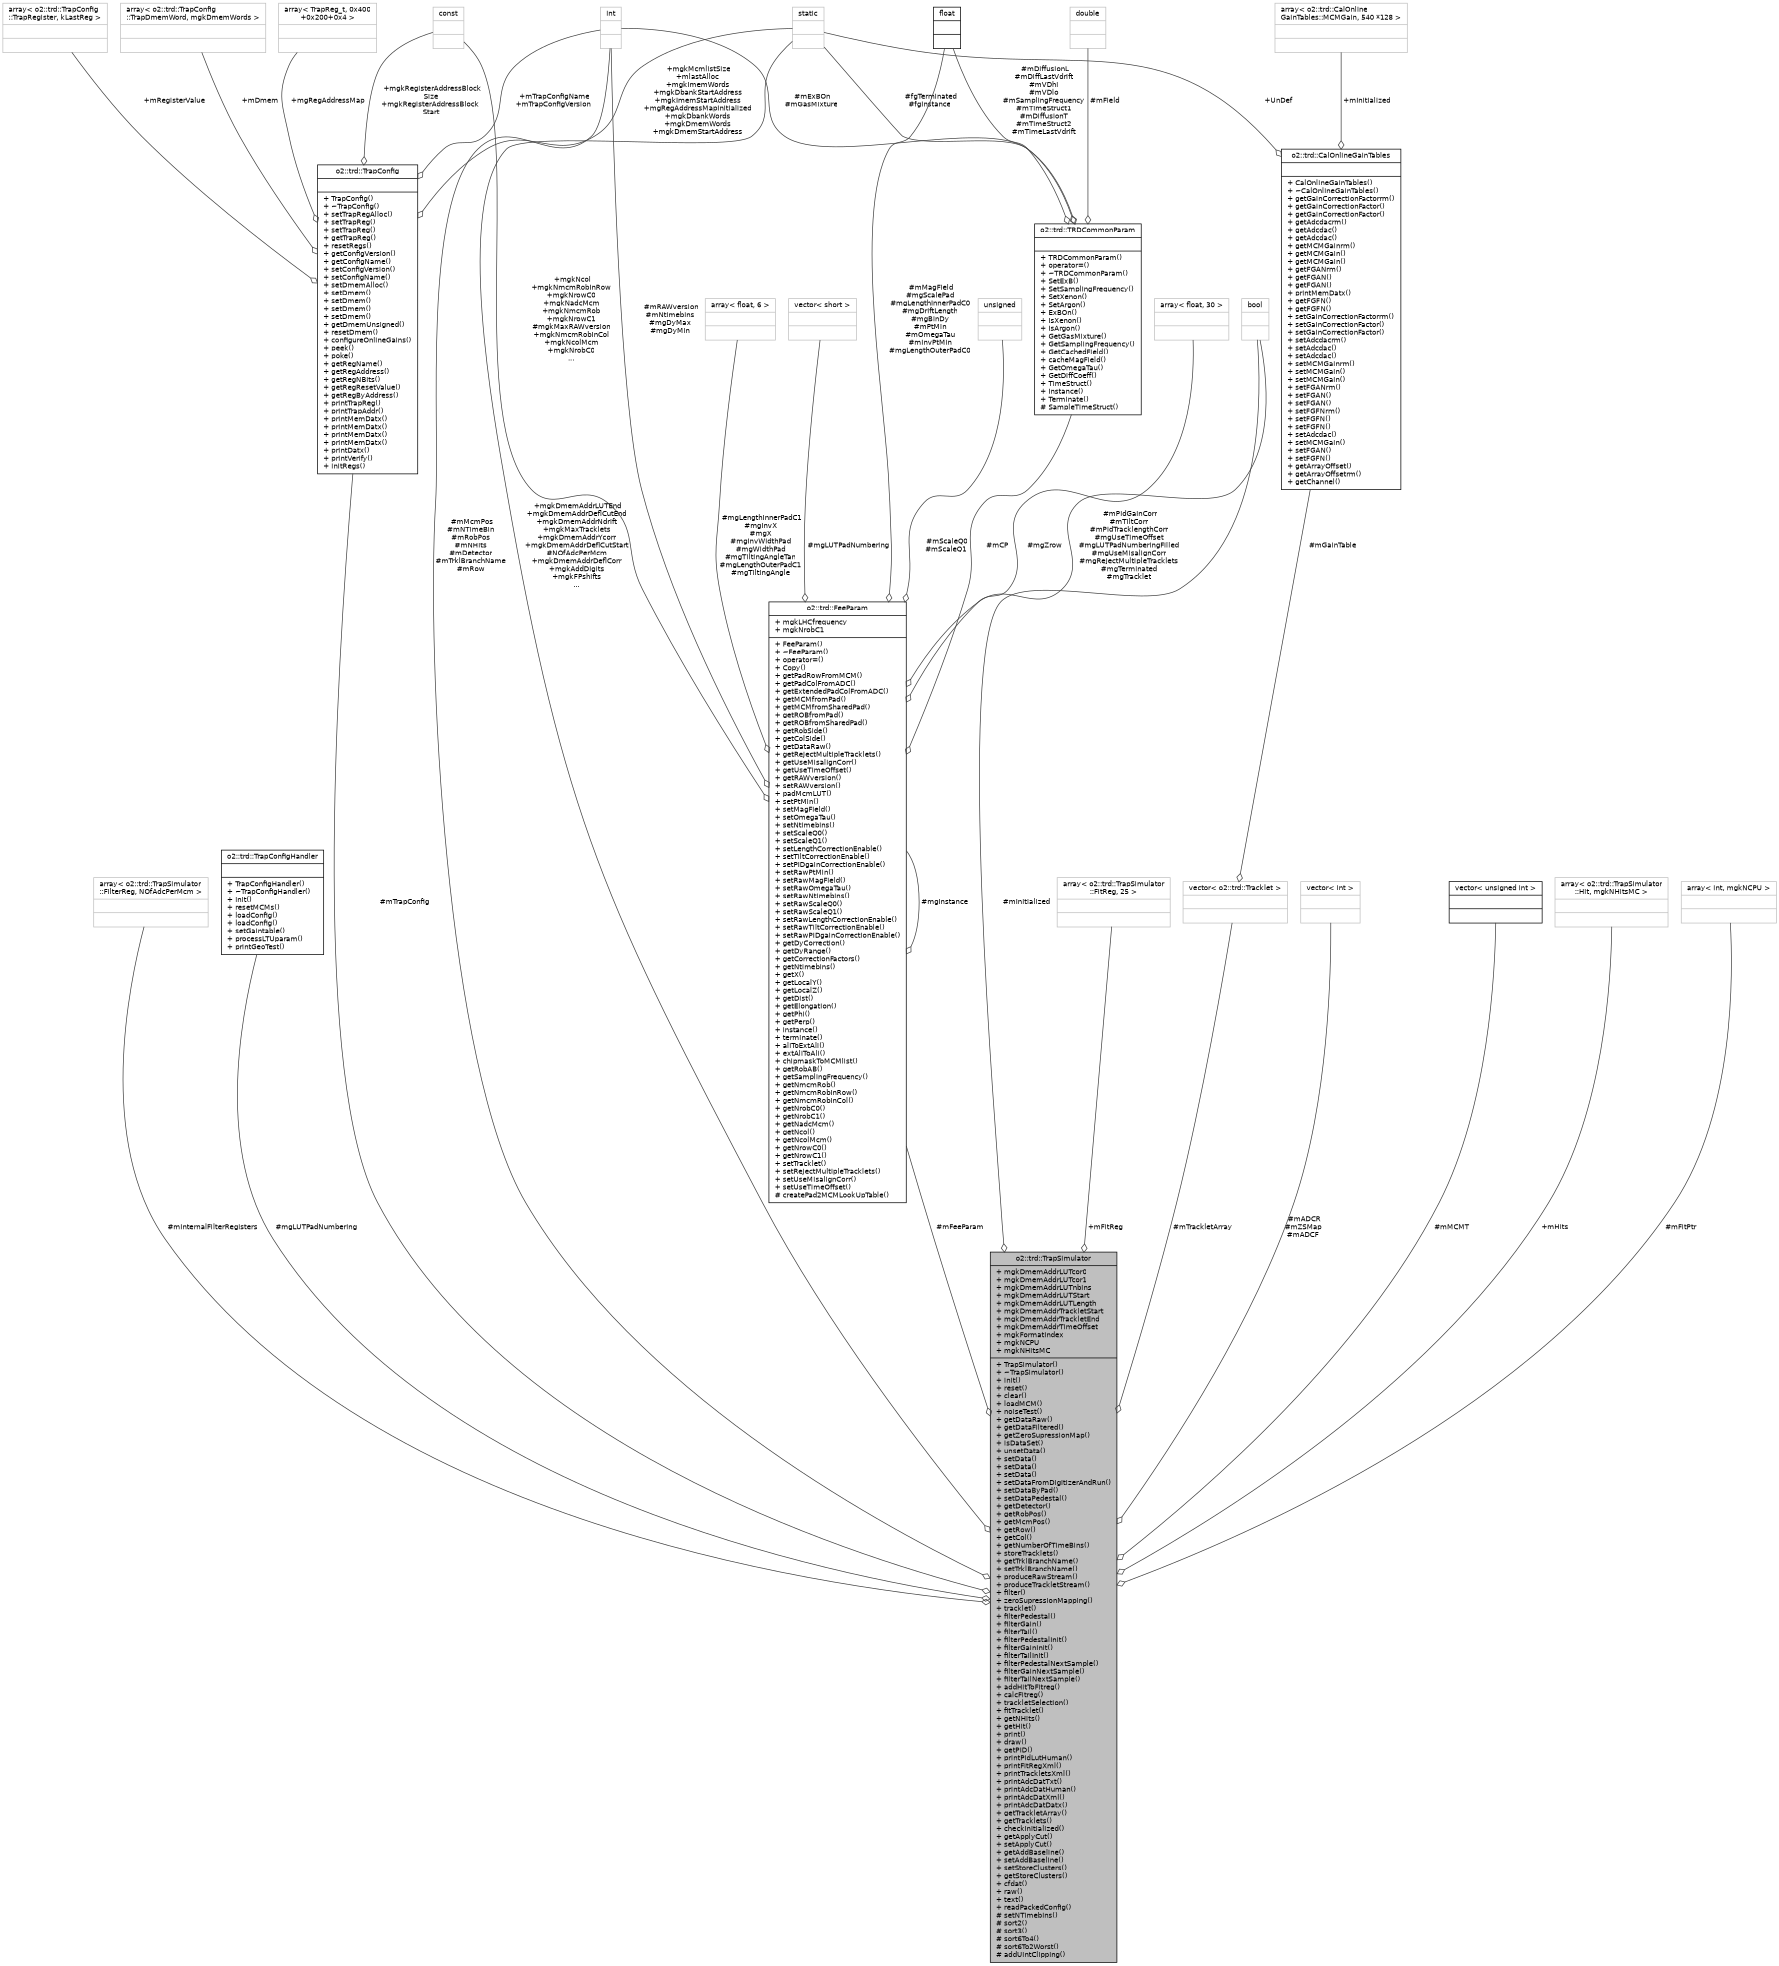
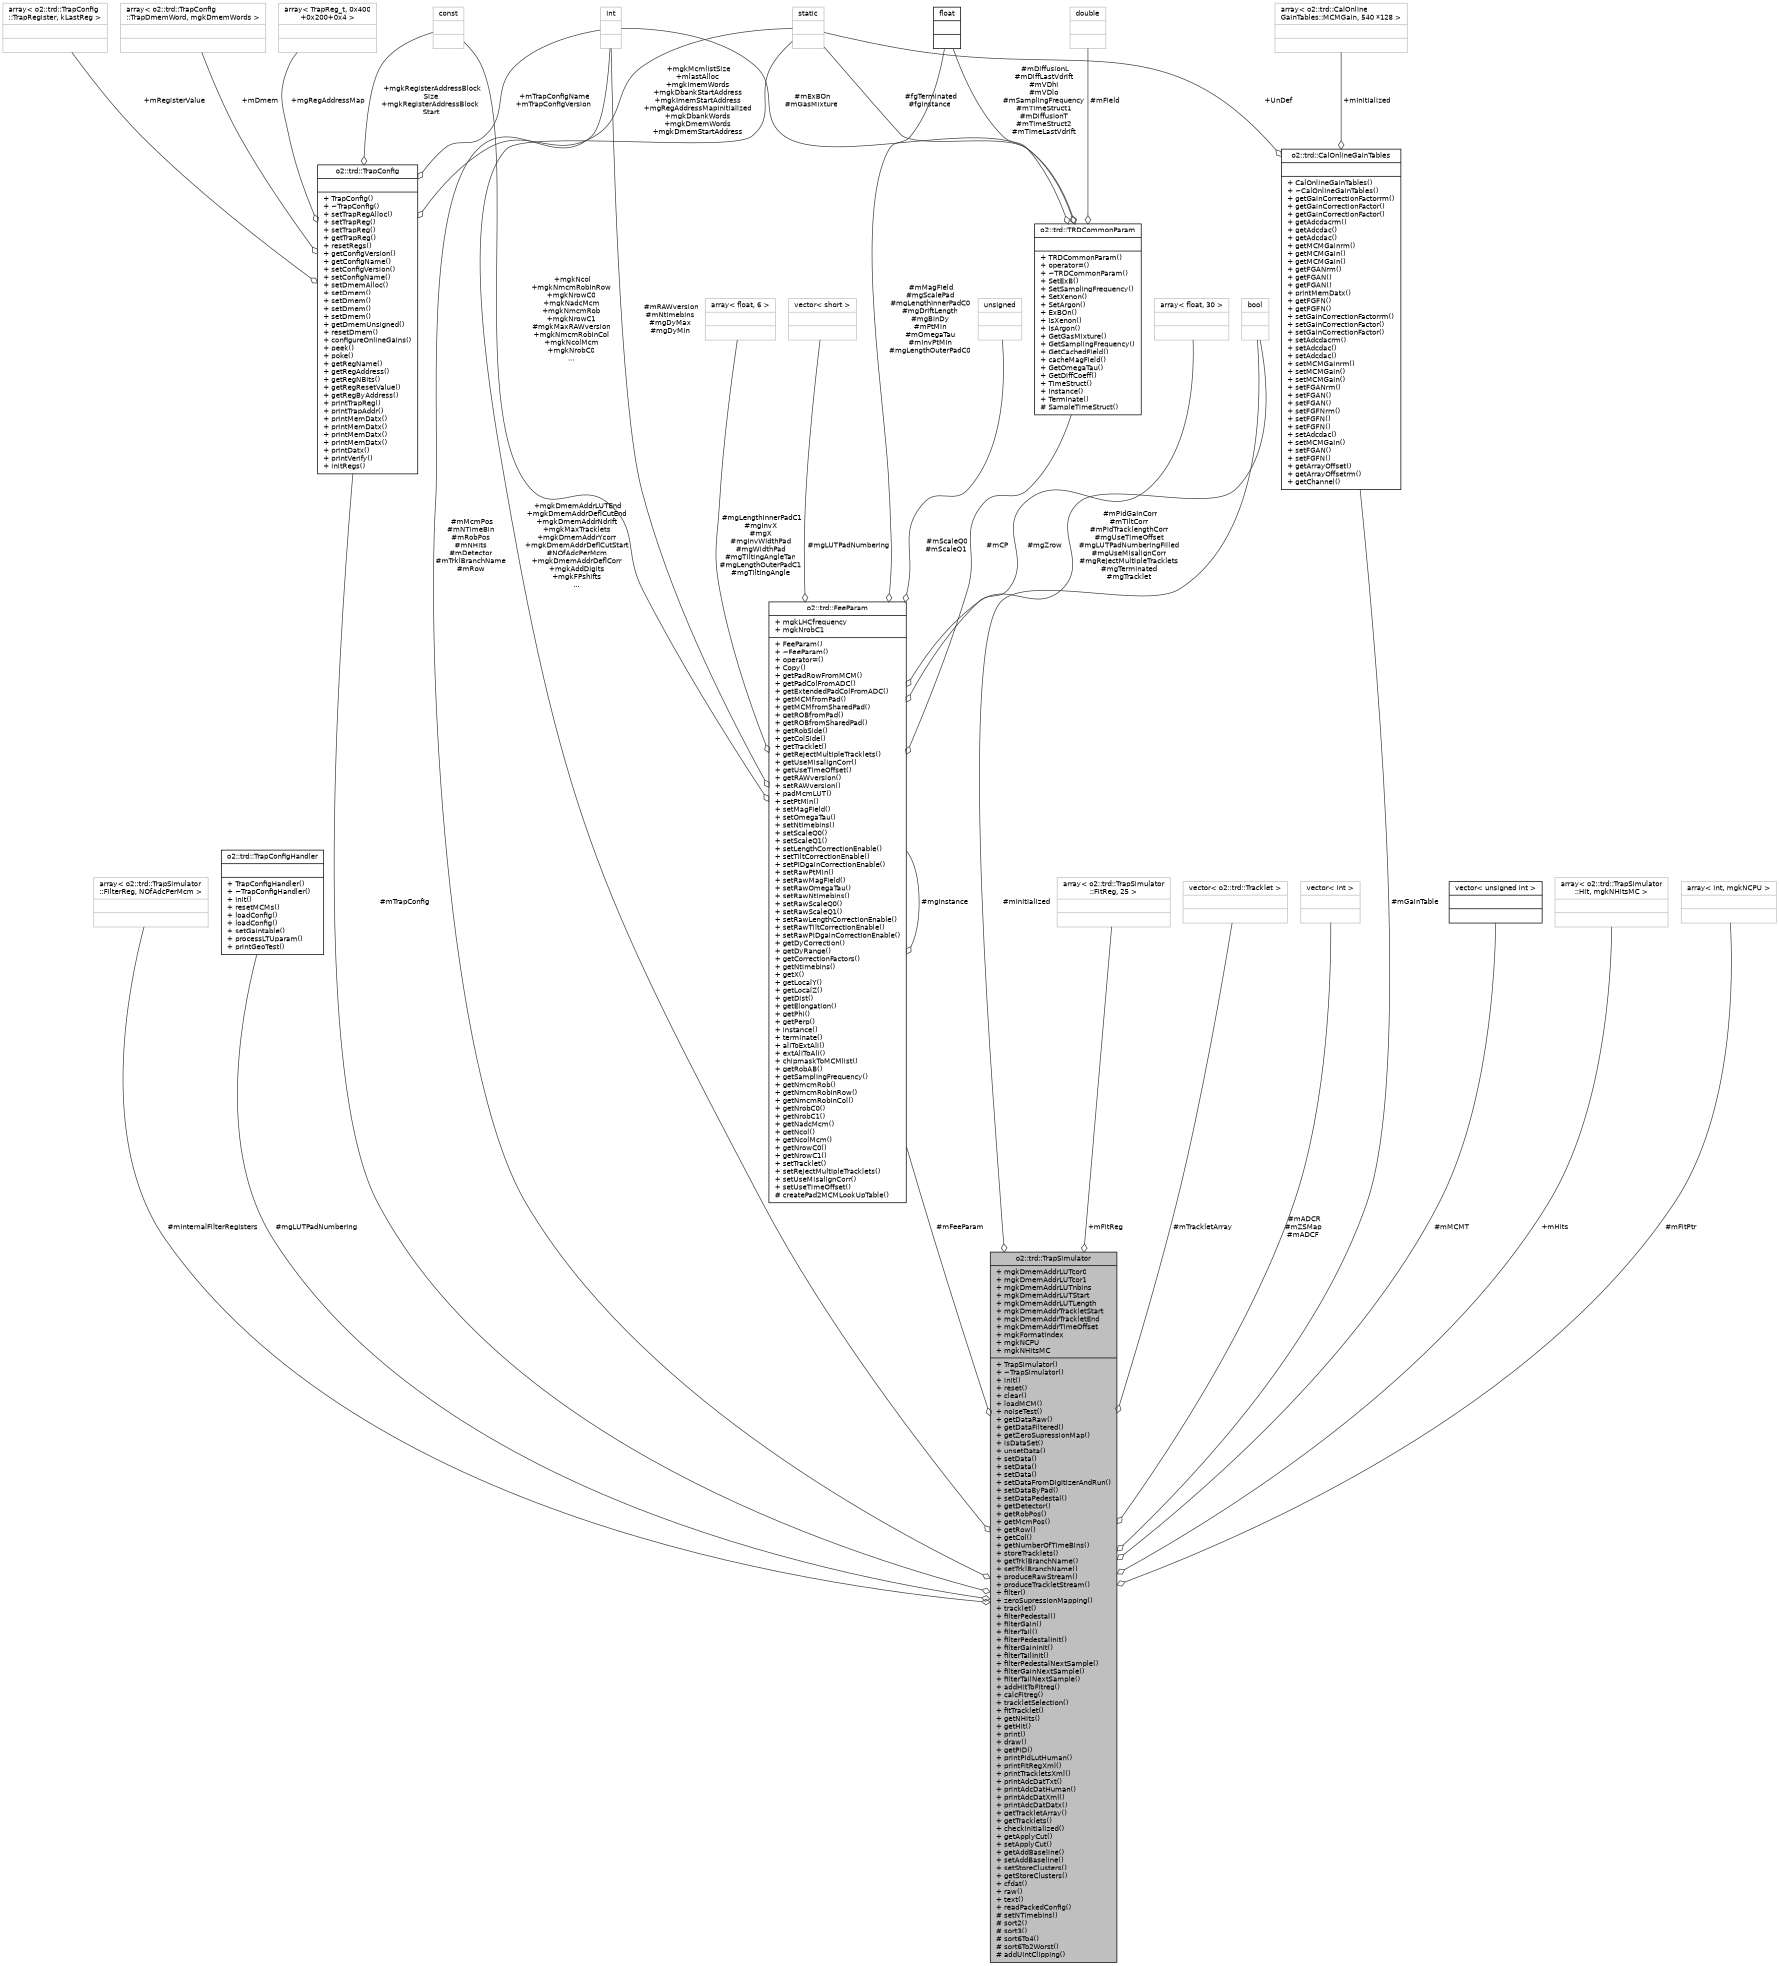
(1275, 681) -> (1388, 1058)
(803, 747) -> (801, 747)
